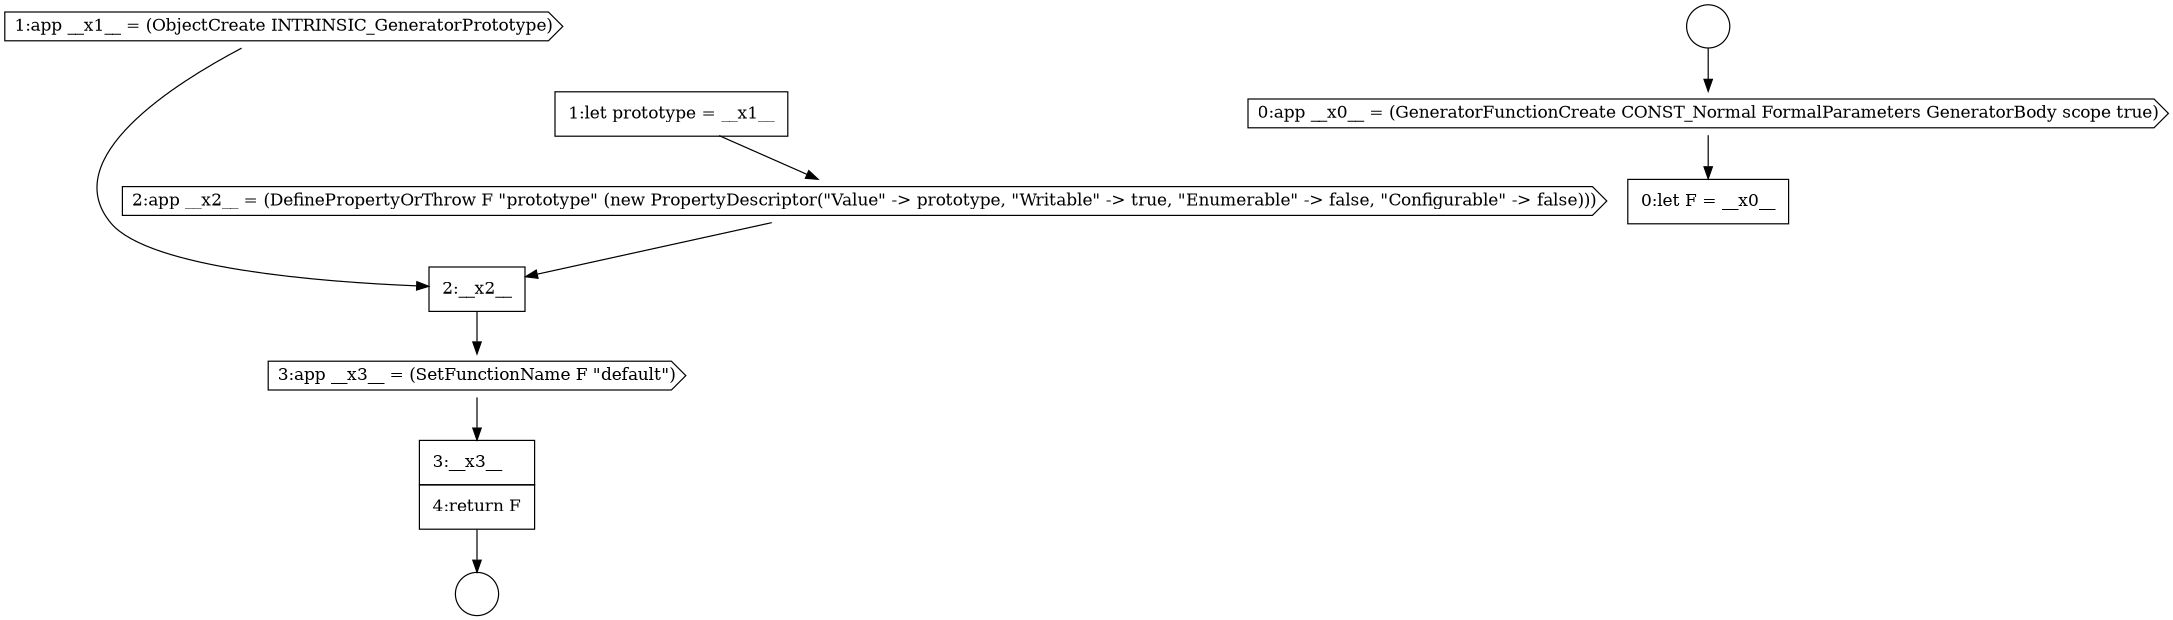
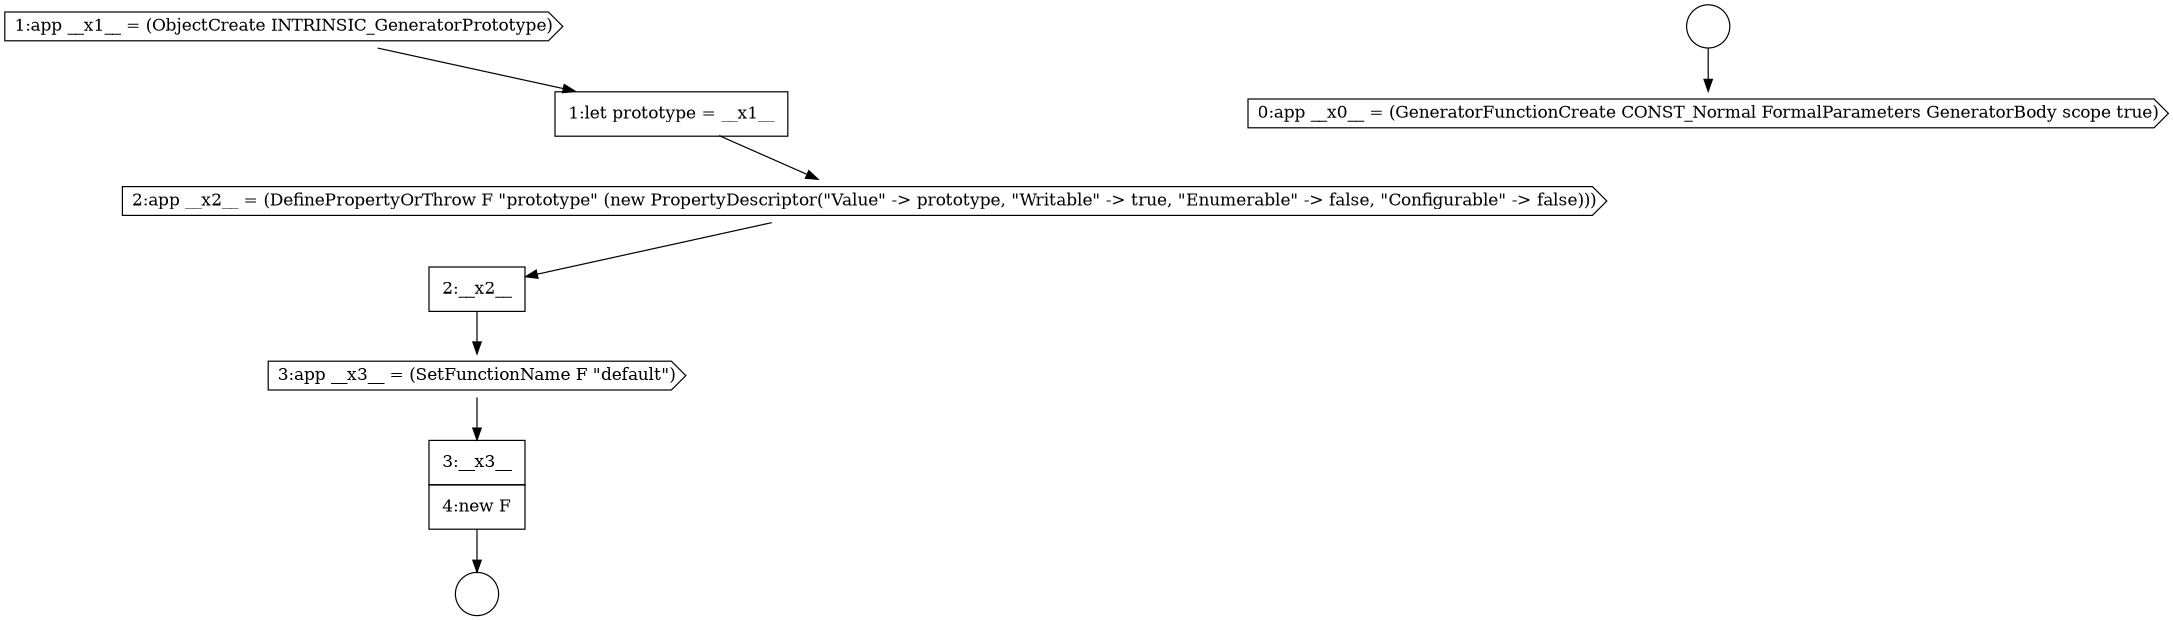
(1708, 201) -> none
(140, 242) -> (470, 68)
(477, 506) -> (477, 506)
